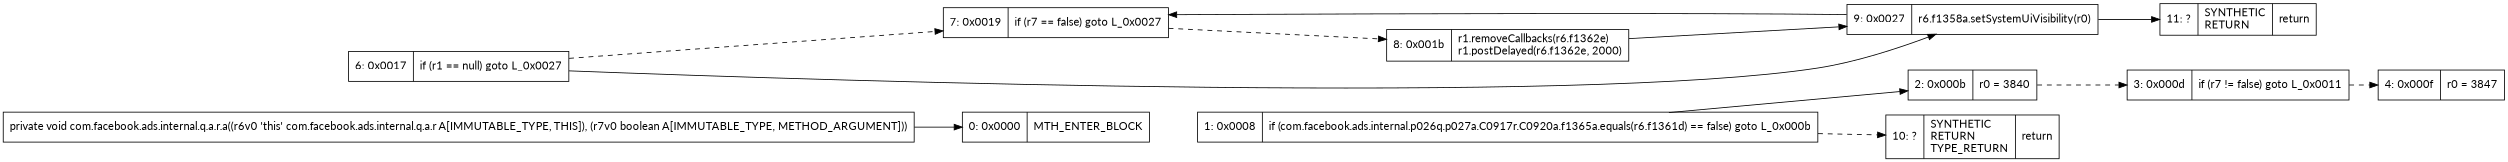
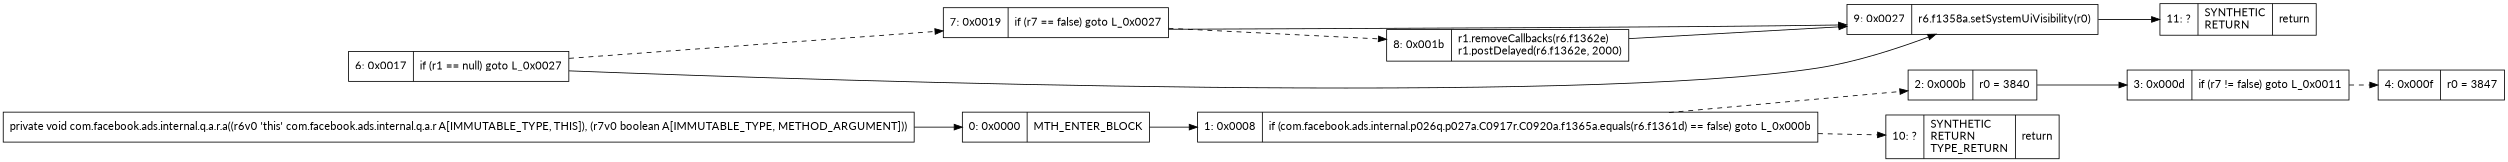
(1512, 14) -> (1504, 28)
(2078, 85) -> (2078, 85)
(1784, 102) -> (1784, 102)
none -> (1169, 127)
